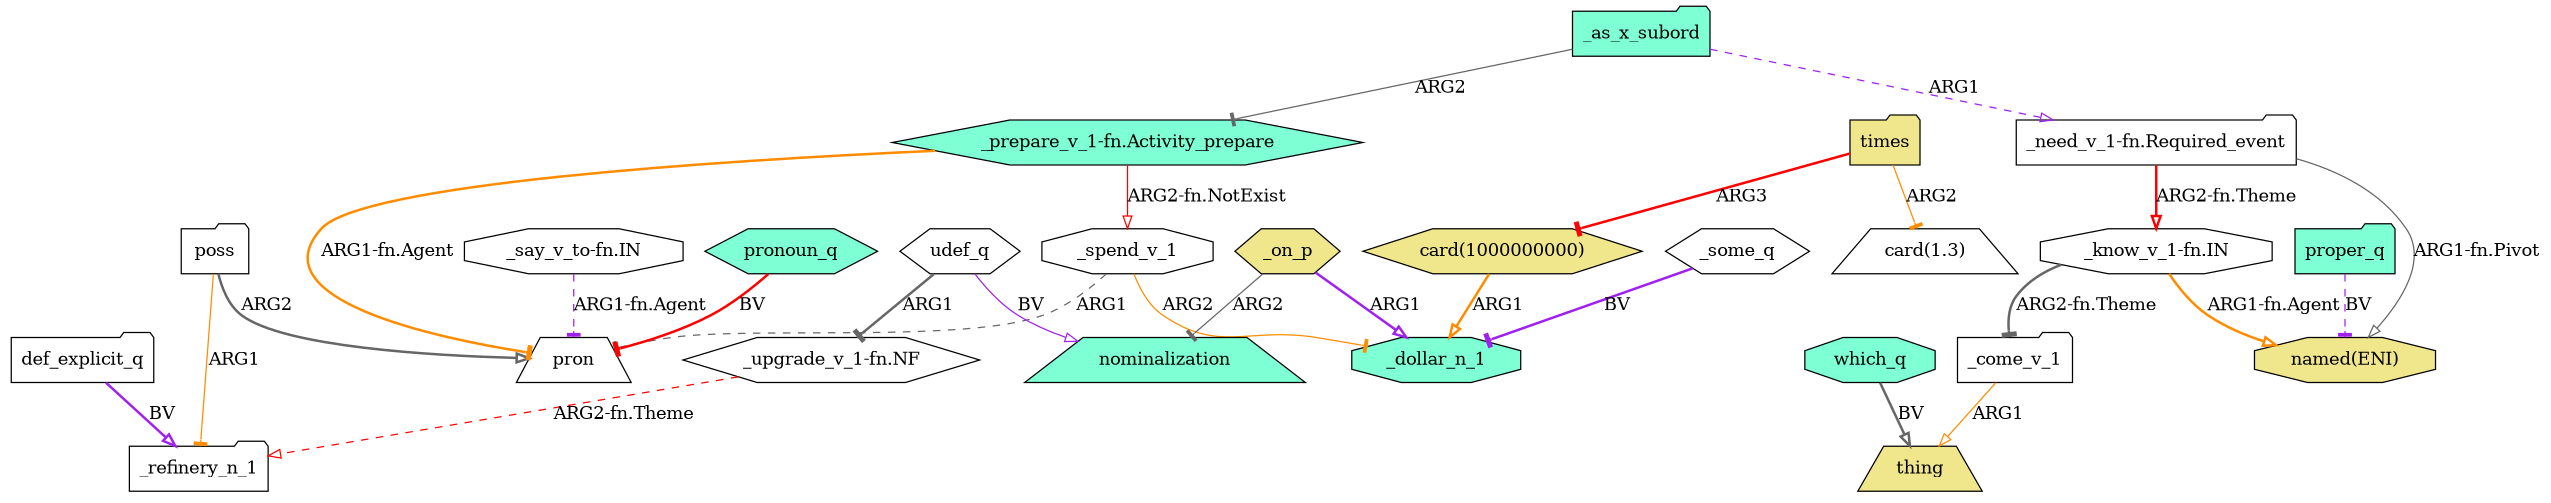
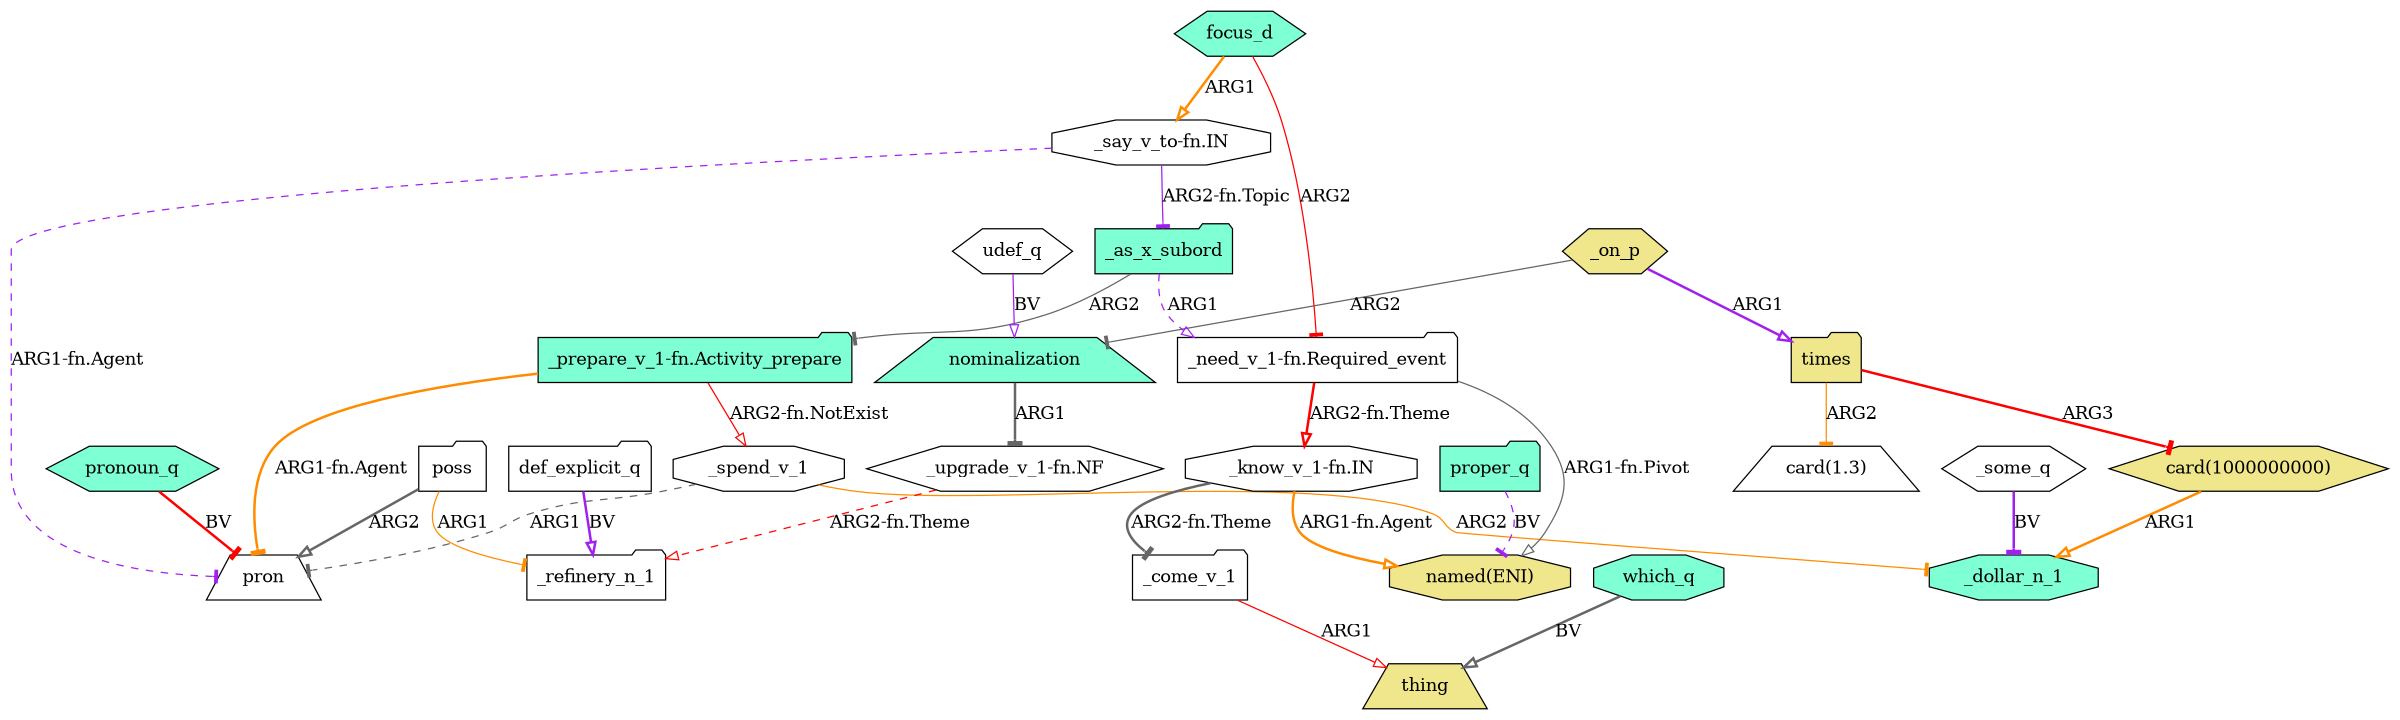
none -> (1240, 34)
(1128, 142) -> (695, 360)
none -> (1162, 194)
(1356, 301) -> (1714, 302)
(898, 304) -> (1015, 411)
(1972, 410) -> (1306, 631)
